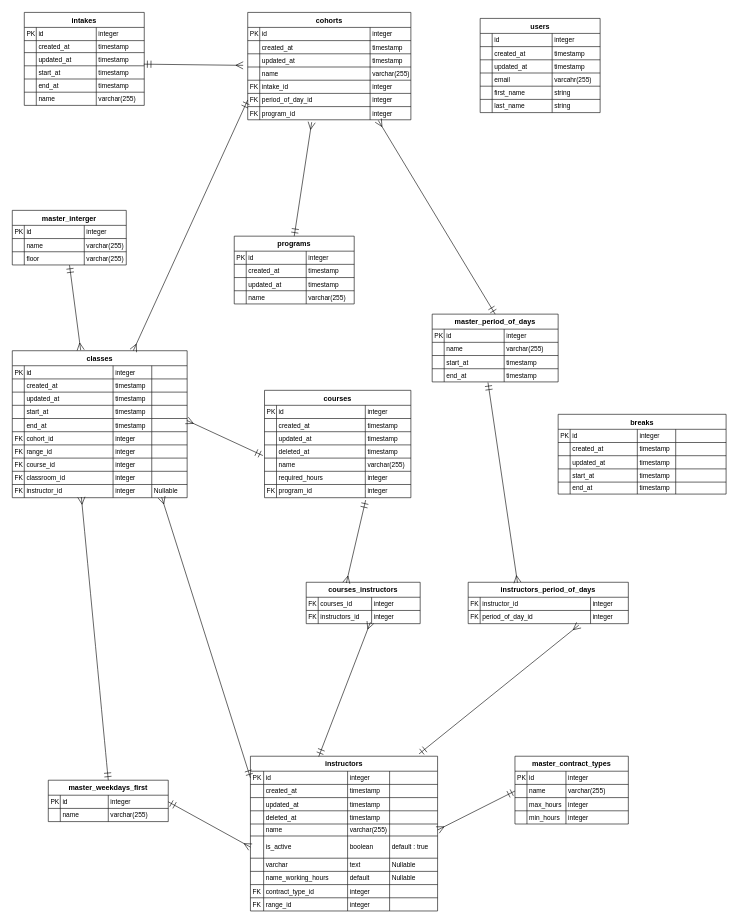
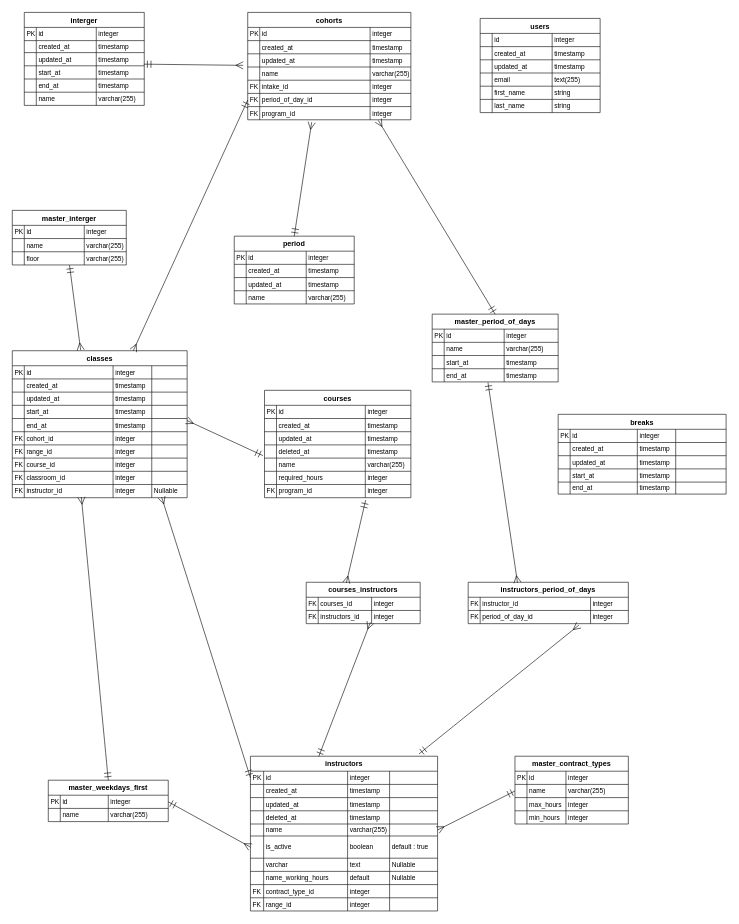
(84, 20) -> (84, 20)
(577, 80) -> (571, 80)
(294, 244) -> (294, 244)
